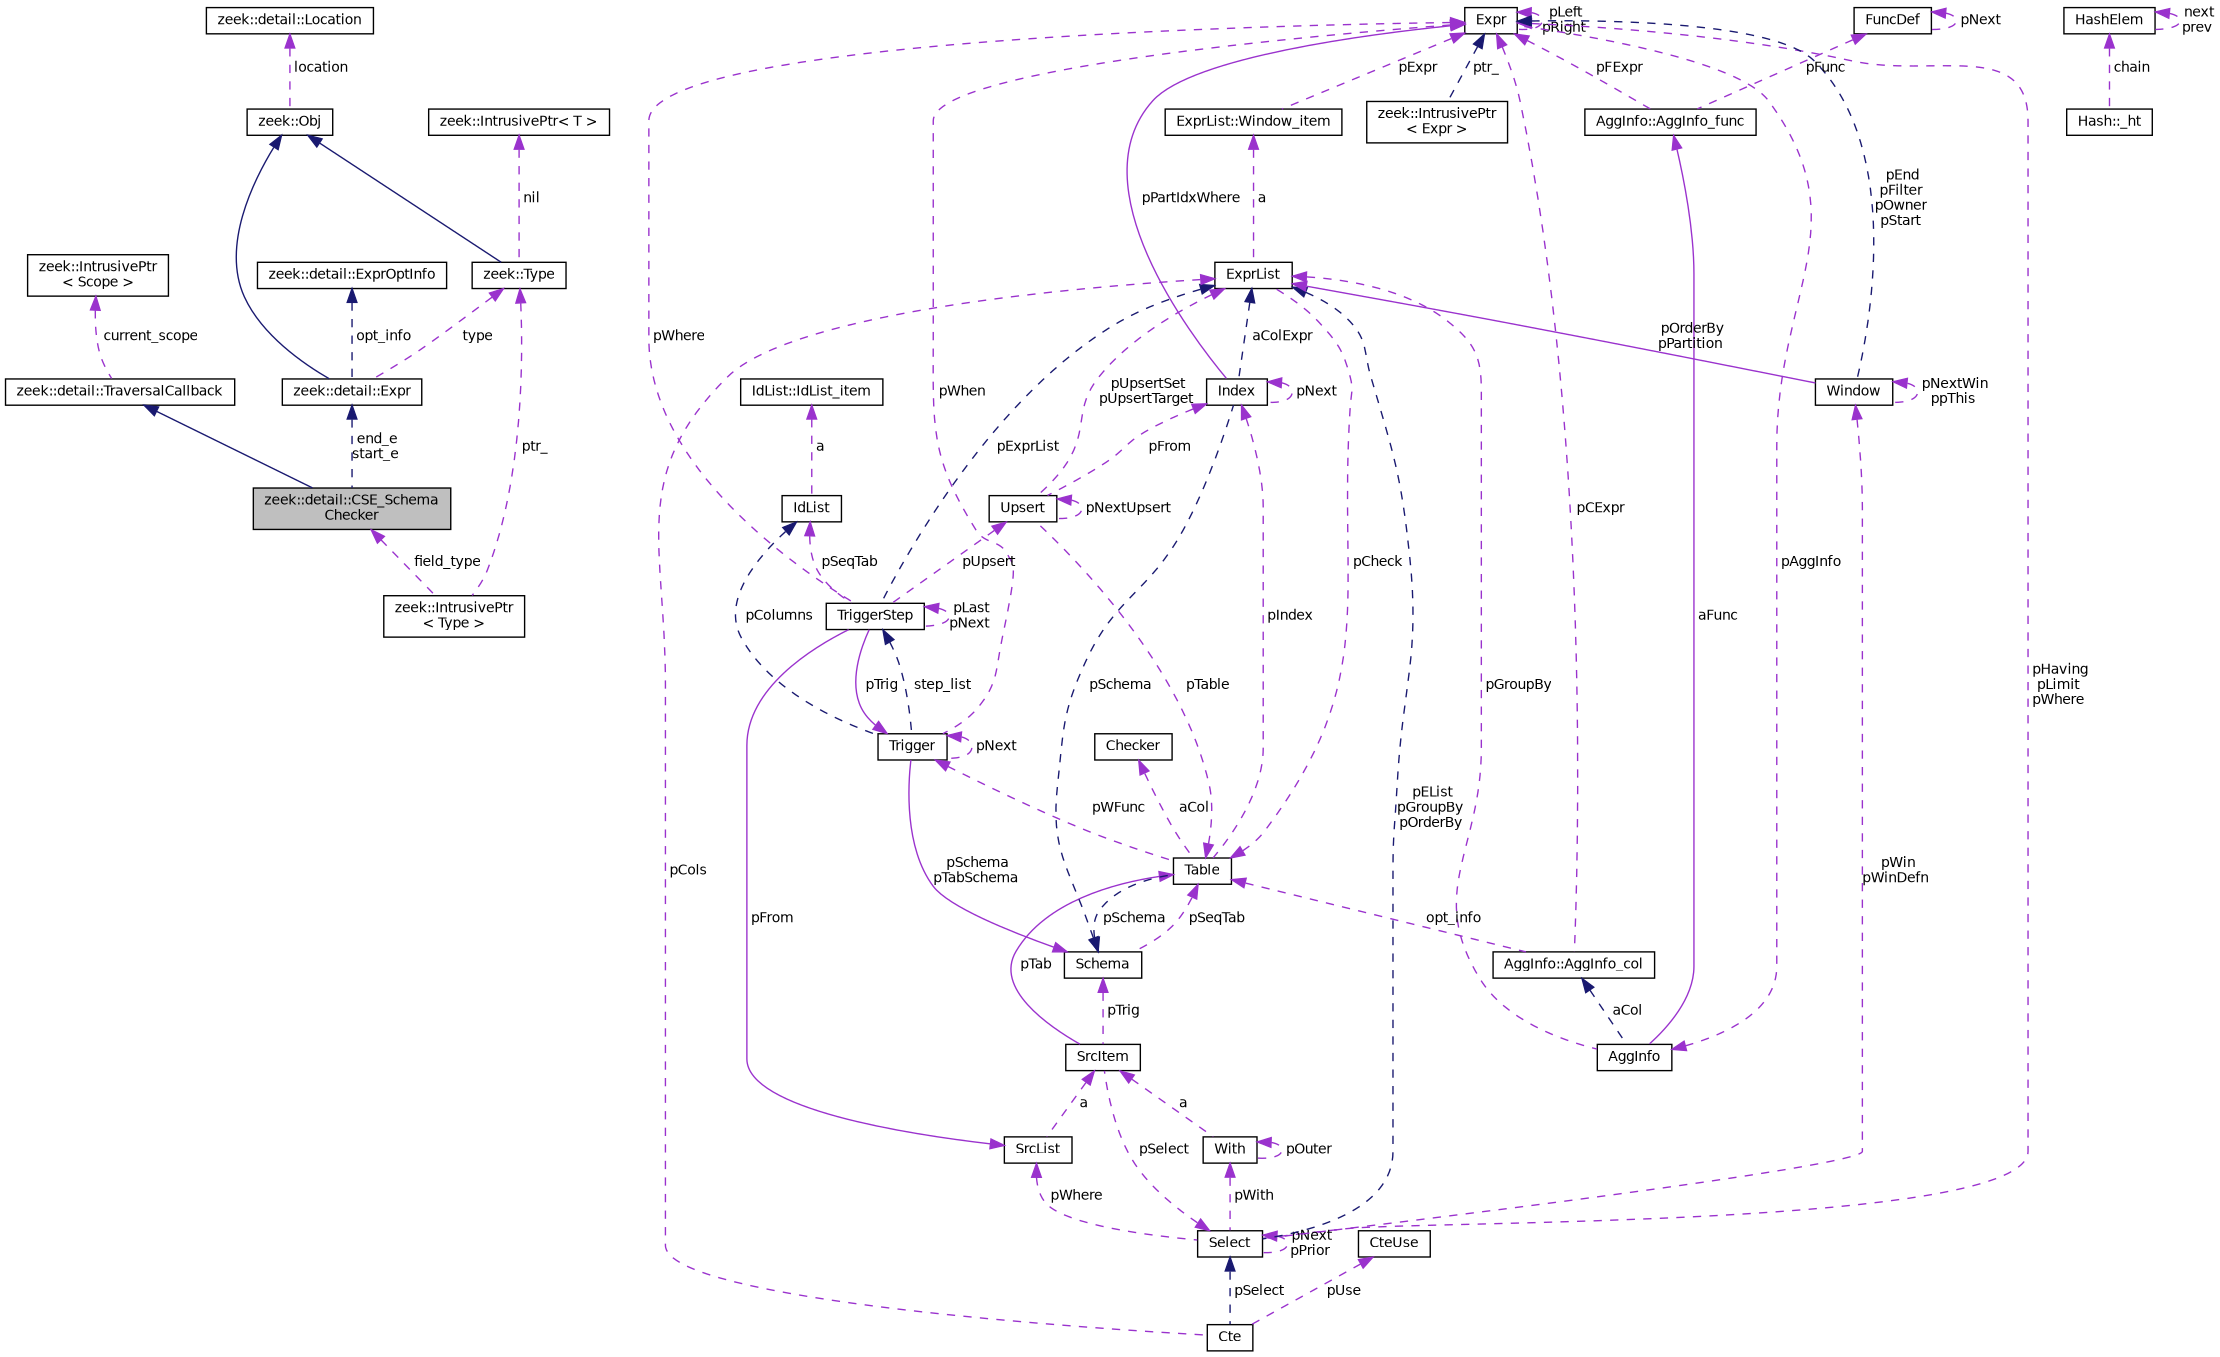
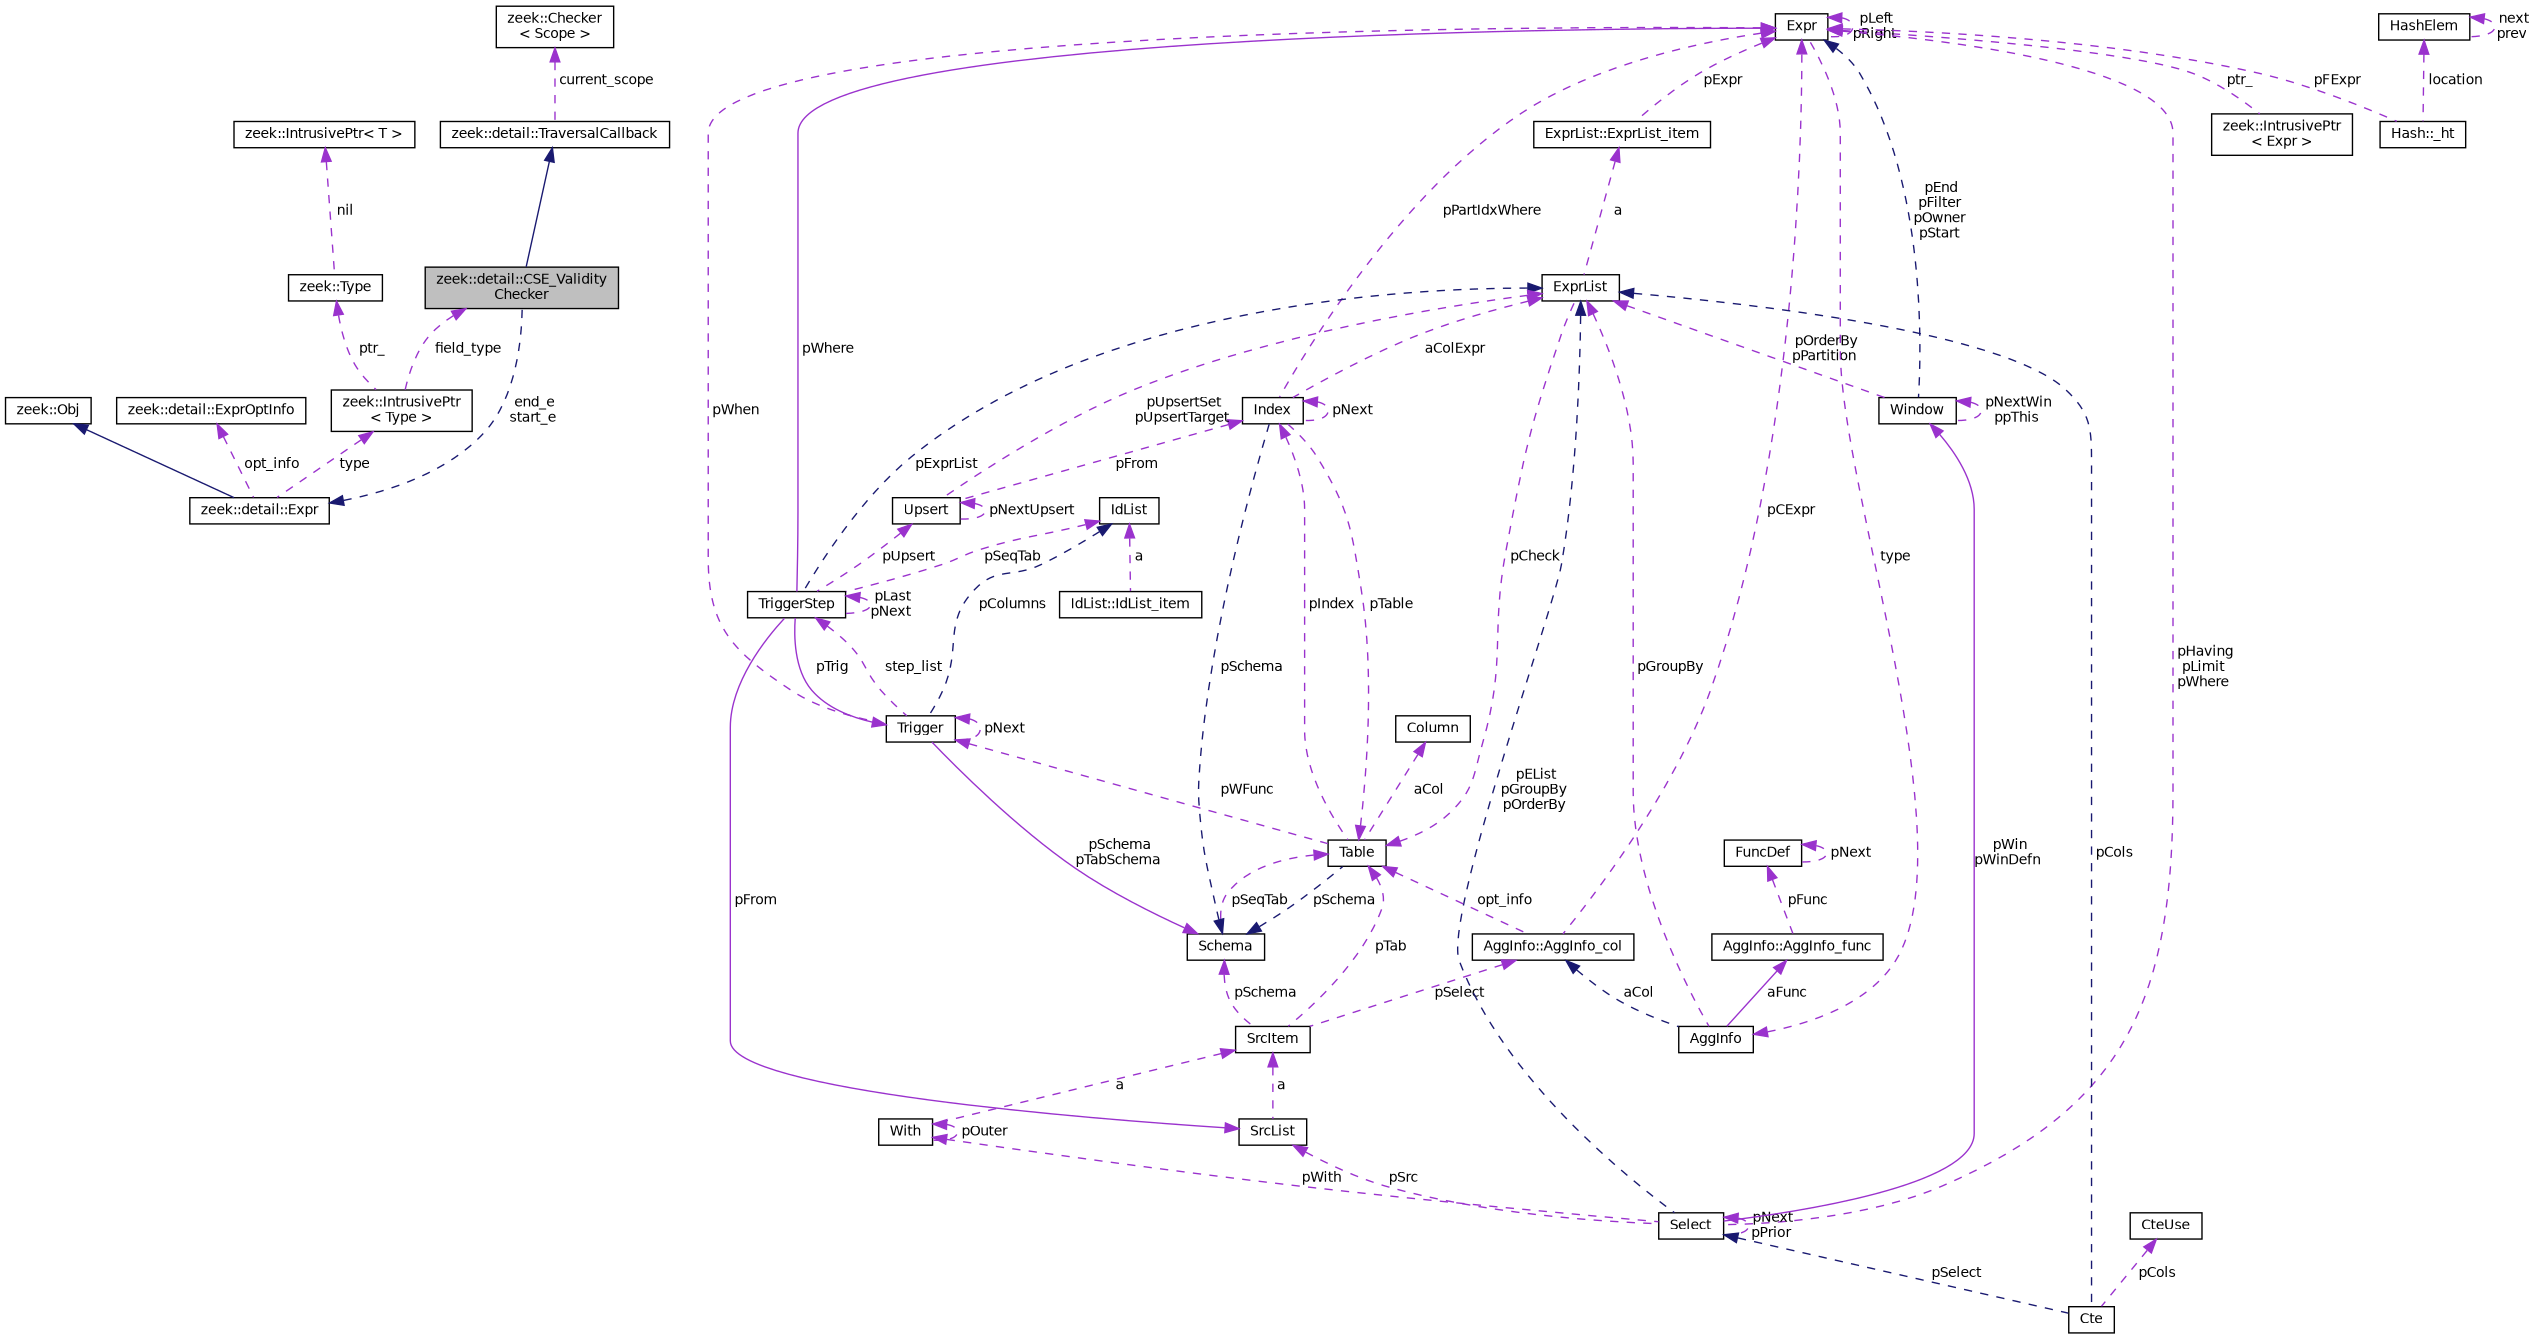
(290, 21) -> none
(2130, 68) -> (2454, 81)
(760, 70) -> (1042, 58)
(1463, 74) -> (2143, 61)
(1589, 74) -> (2138, 52)
(1153, 101) -> (1473, 150)
(1254, 122) -> (1622, 135)
(410, 203) -> none
(98, 275) -> (555, 27)
(1574, 336) -> (1756, 352)
(434, 340) -> (319, 469)
(352, 341) -> (239, 467)
(1244, 341) -> (1407, 340)
(812, 457) -> (1130, 565)
(352, 509) -> (522, 288)
(1809, 563) -> (1893, 557)
(1157, 667) -> (1365, 615)
(905, 687) -> (867, 671)
(1133, 747) -> (1433, 729)
(665, 835) -> (2092, 621)
(1034, 929) -> (1352, 960)
(1122, 1011) -> (1264, 993)
(1862, 1089) -> (1974, 917)
(1132, 1159) -> (1406, 995)
(1075, 1196) -> (1402, 1178)
(1342, 1292) -> (2156, 1274)
